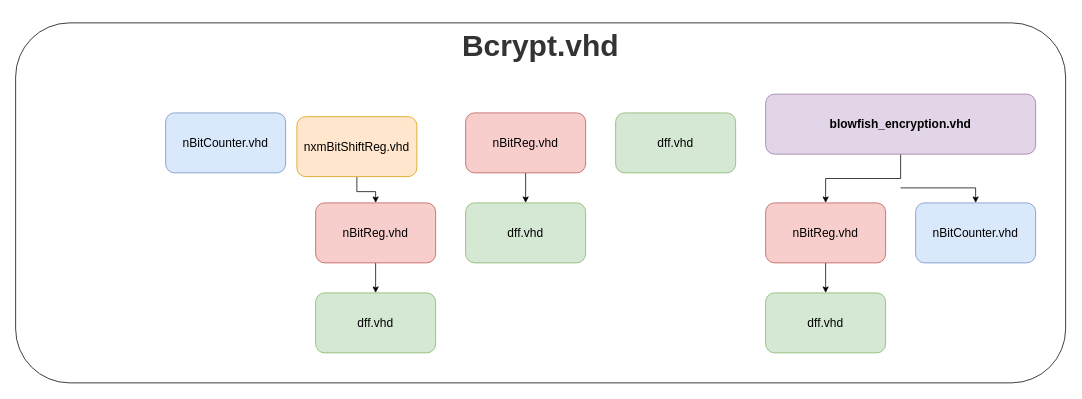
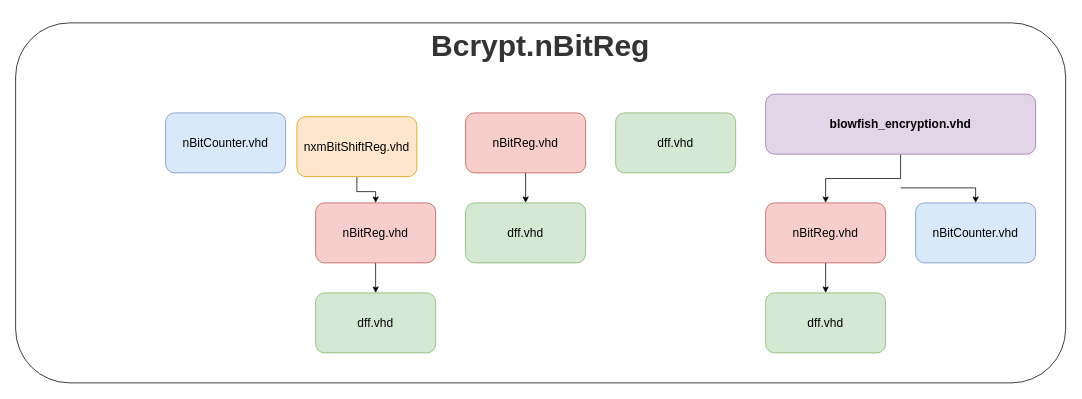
(540, 45) -> (540, 45)
